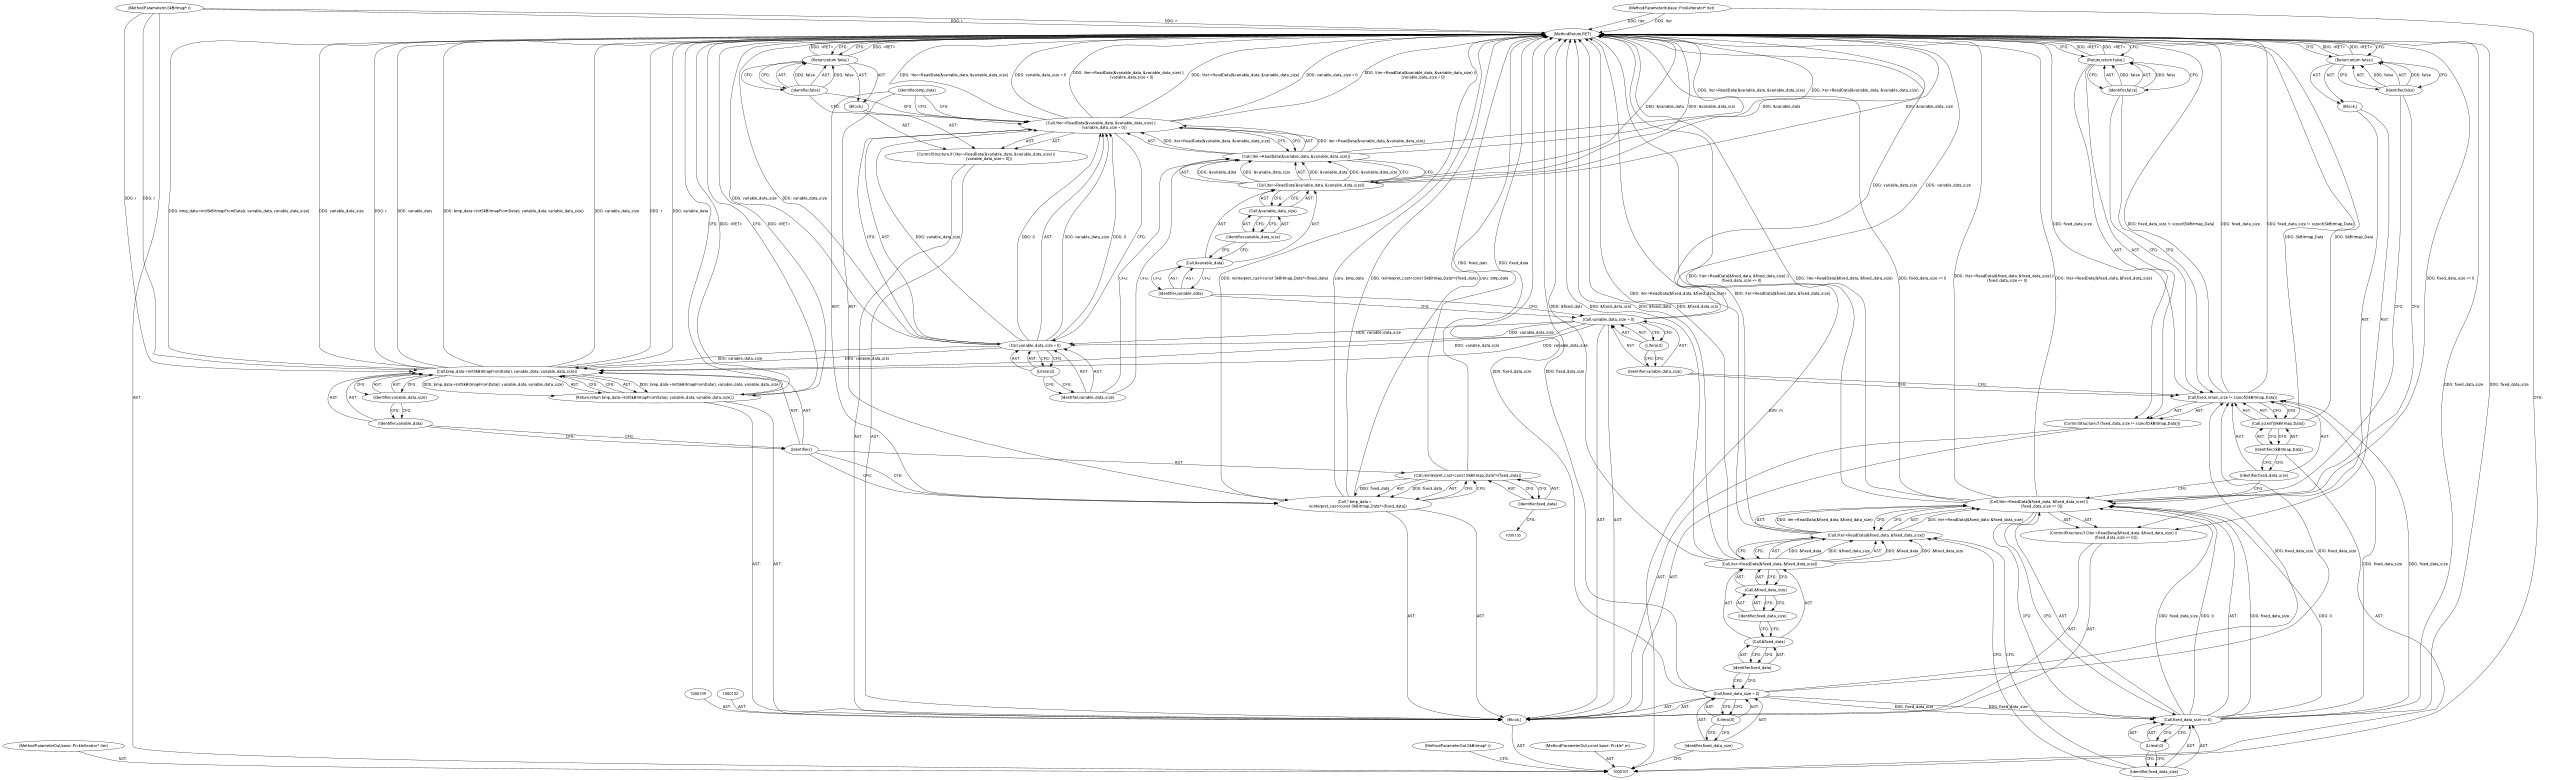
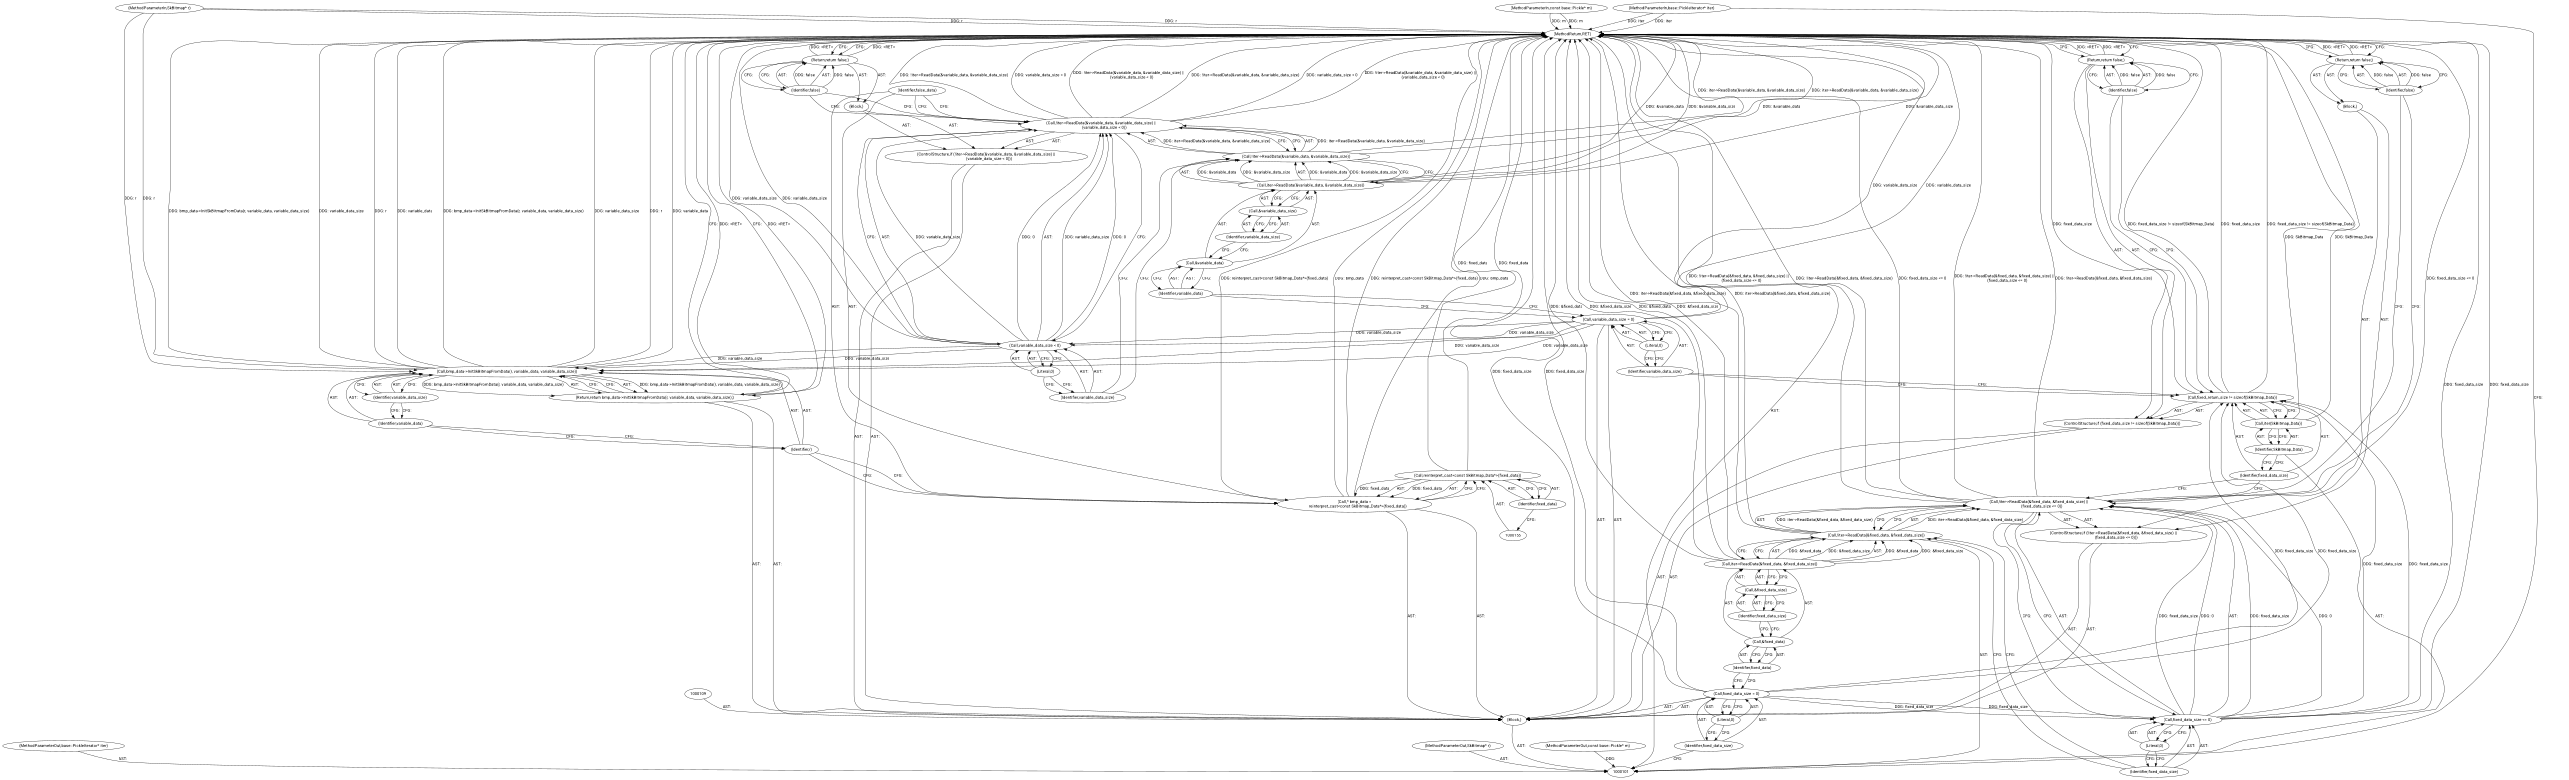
none -> (1551, 8)
(917, 90) -> (917, 90)
(1776, 411) -> (1776, 411)
(2278, 424) -> (2278, 424)
(1110, 462) -> (1494, 507)
(730, 694) -> none
(1505, 759) -> (1505, 759)
(1611, 759) -> (1611, 759)
(500, 762) -> (1935, 757)
